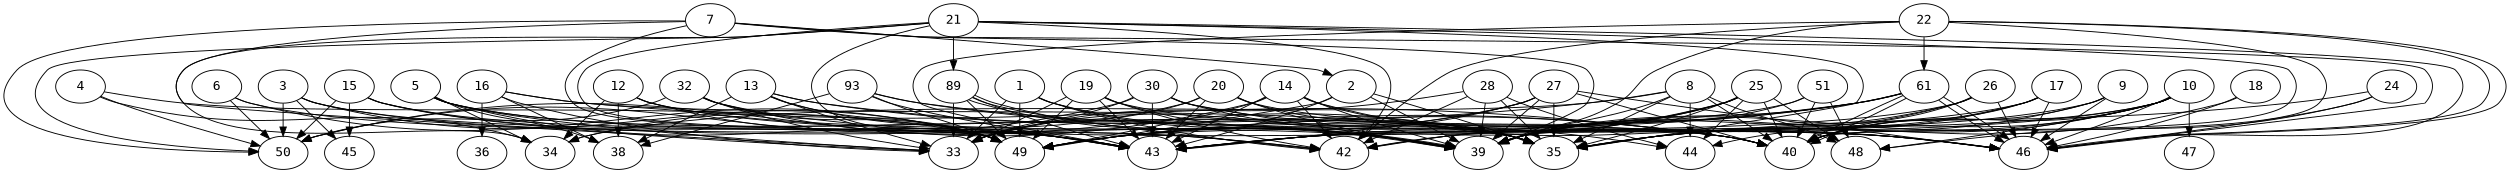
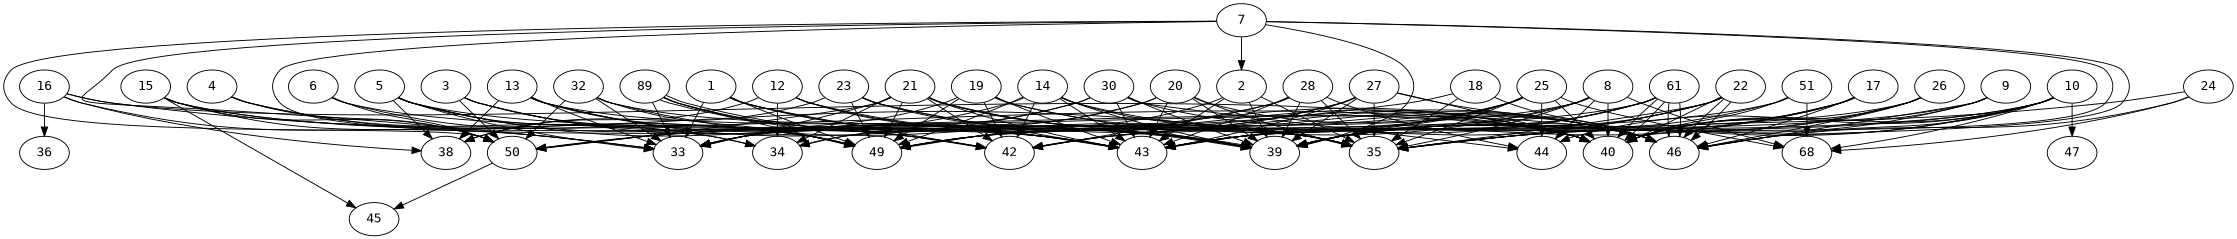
(954, 49) -> (801, 122)
(1924, 52) -> (1565, 126)
none -> (2108, 73)
(852, 87) -> (844, 87)
none -> (1231, 120)
(321, 124) -> (448, 184)
none -> (1000, 126)
(1856, 153) -> (1807, 153)
